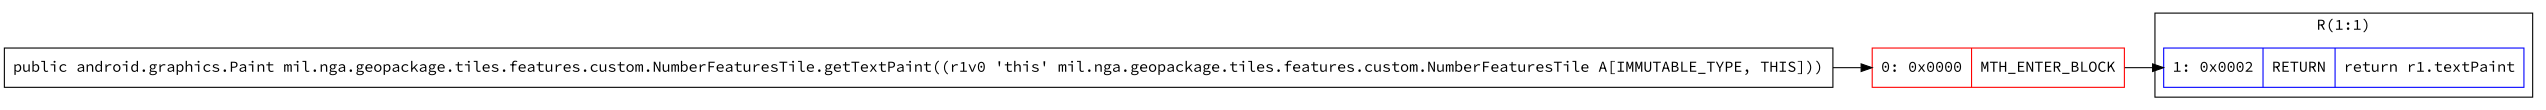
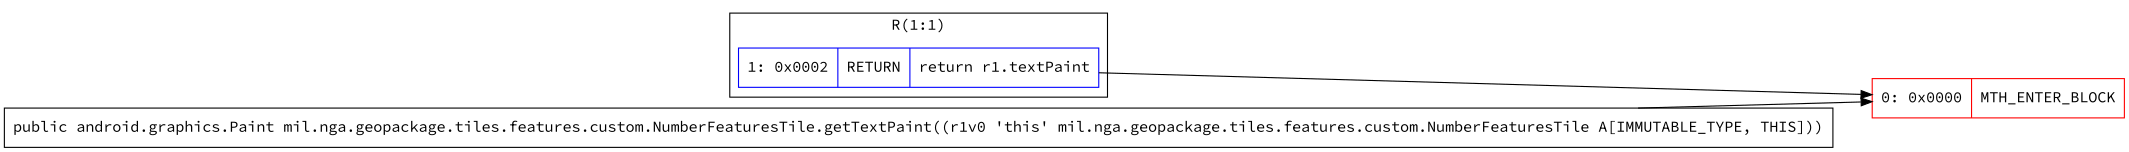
(2139, 68) -> (1480, 84)
